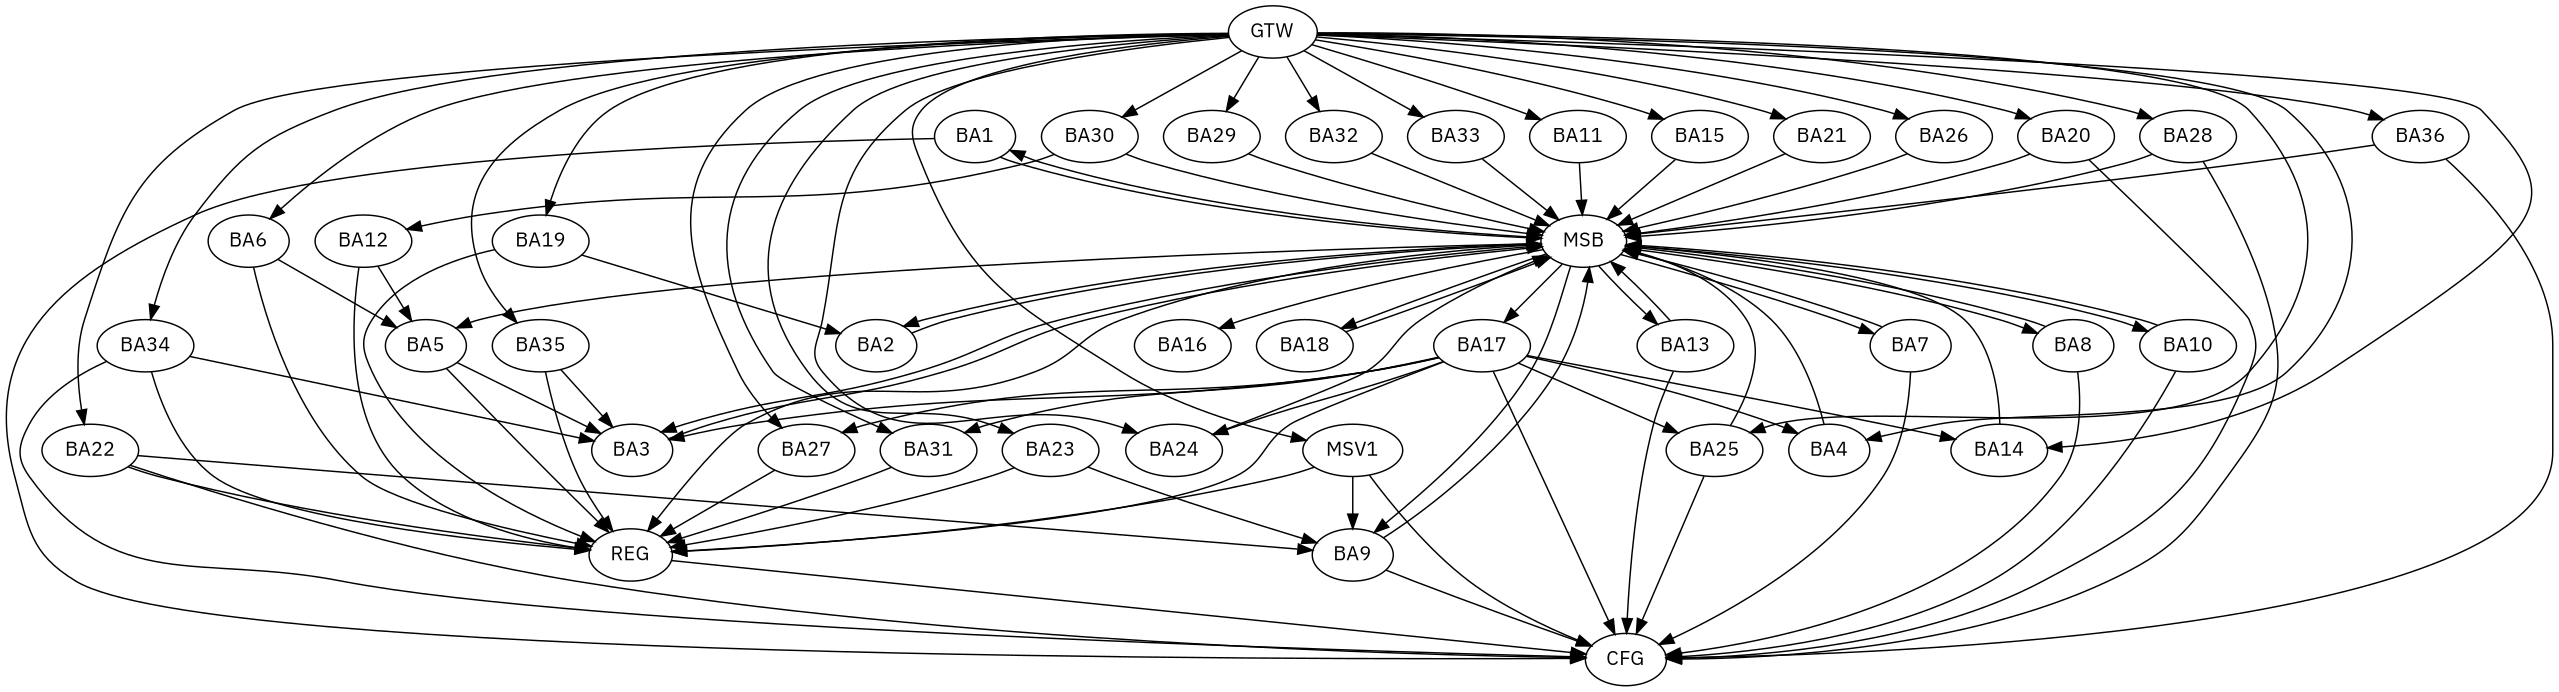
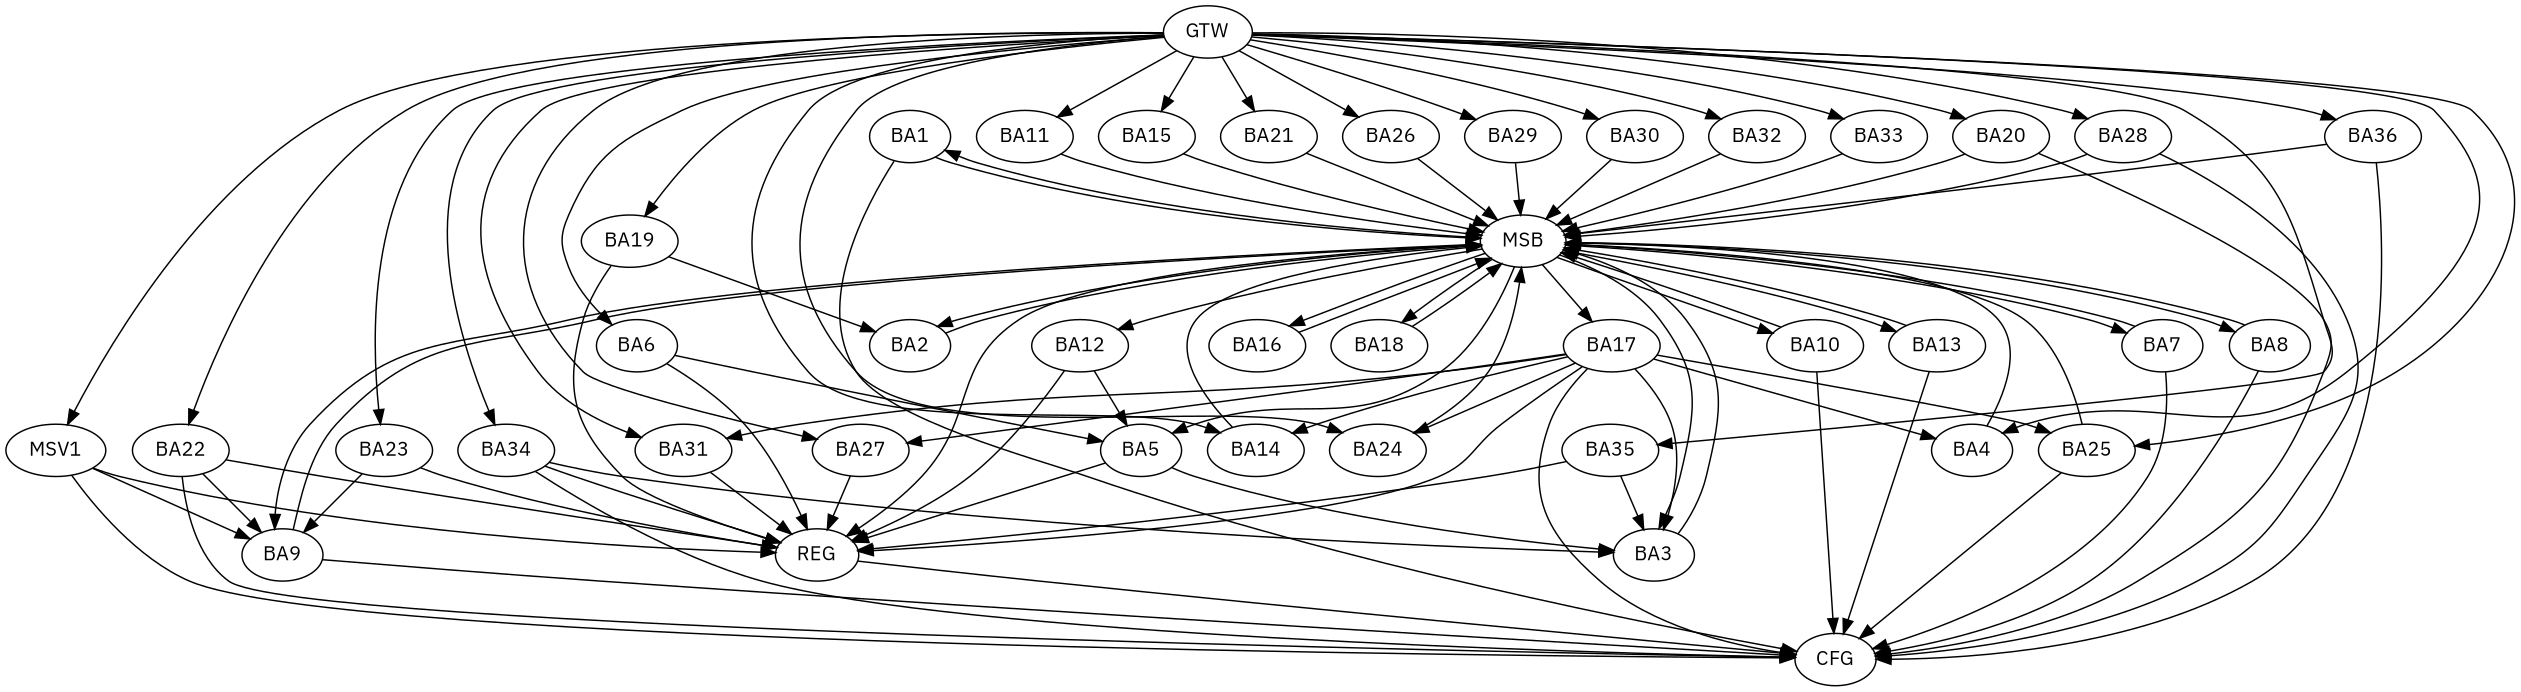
(755, 197) -> (1315, 280)
none -> (1388, 298)
